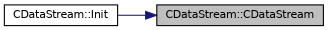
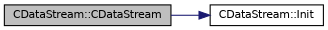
(132, 15) -> (185, 15)
